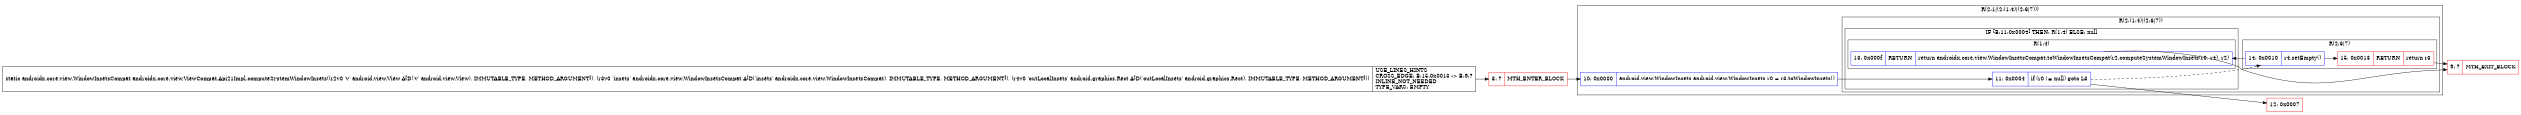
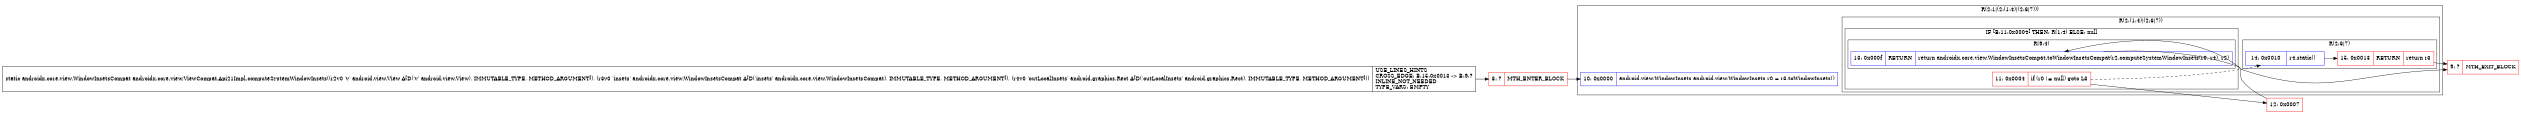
(2042, 44) -> (2042, 44)
(2241, 58) -> (2178, 43)
(2303, 58) -> (2303, 58)
(1913, 79) -> none
(2042, 79) -> (2042, 79)
